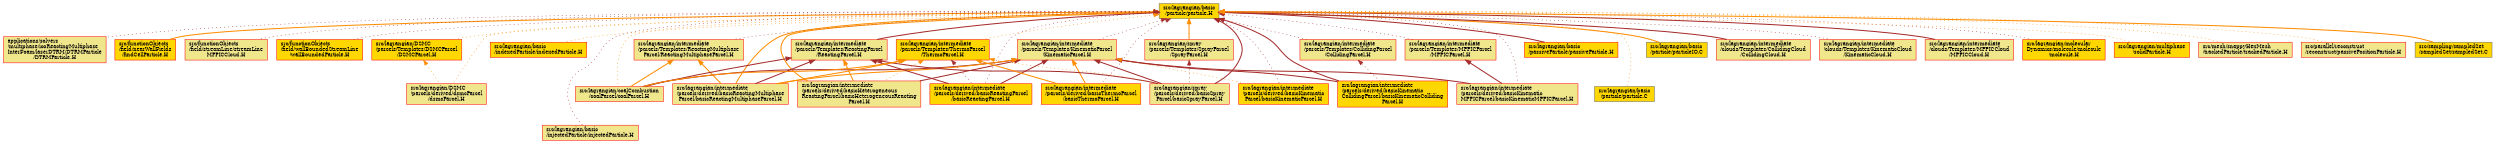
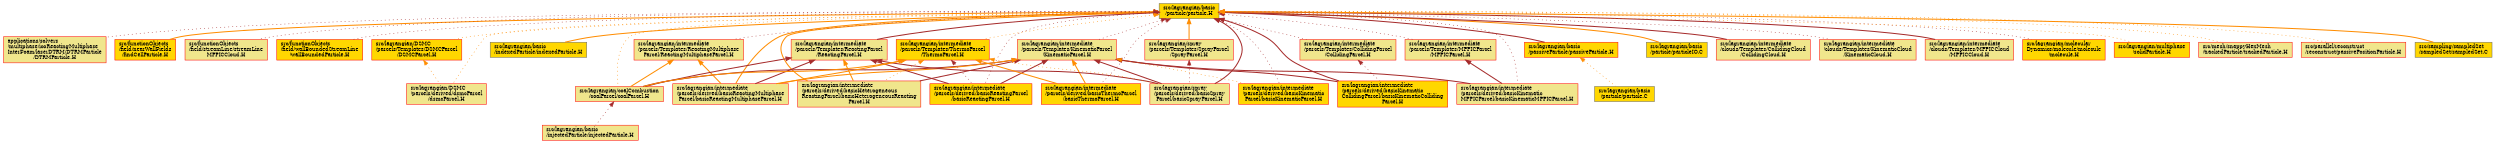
(828, 17) -> (603, 115)
(859, 20) -> (859, 20)
(1450, 20) -> (1600, 74)
(538, 50) -> (538, 50)
